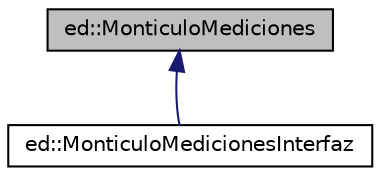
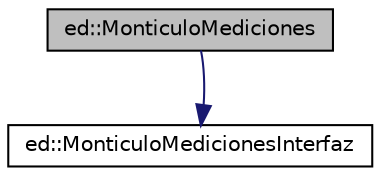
(177, 98) -> (204, 78)
